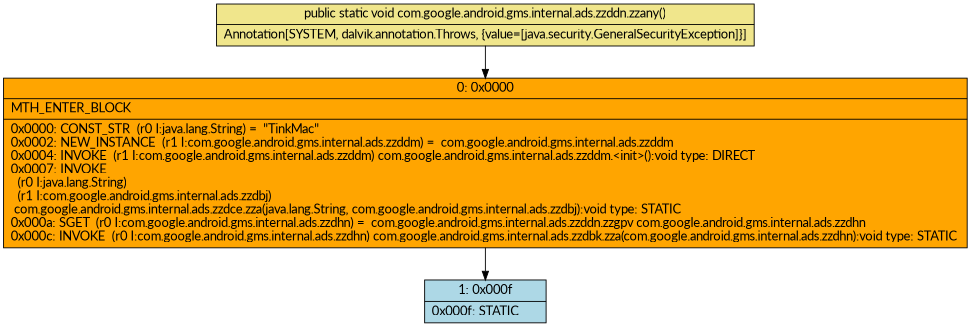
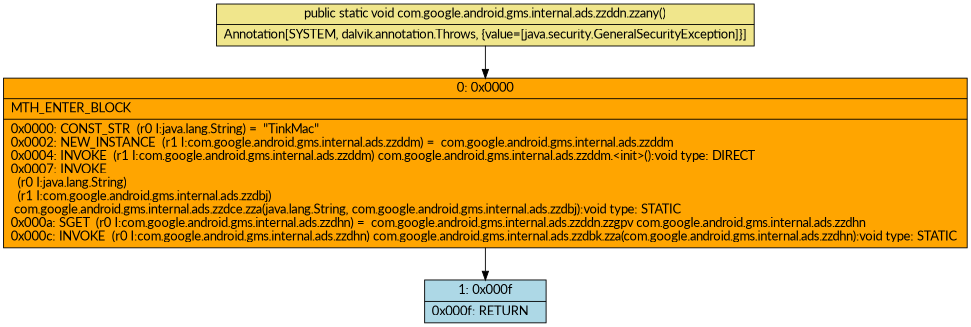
(480, 312) -> (485, 312)
